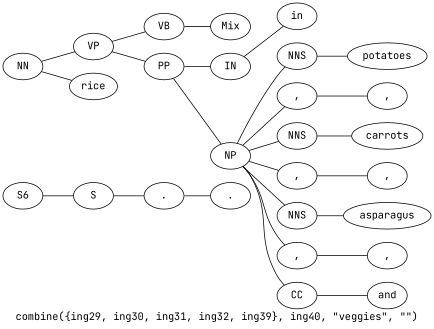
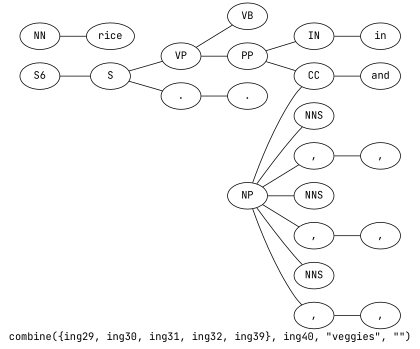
(231, 27) -> none
(387, 56) -> none
(58, 57) -> (146, 66)
(197, 111) -> (281, 66)
(387, 136) -> none
(387, 216) -> none
